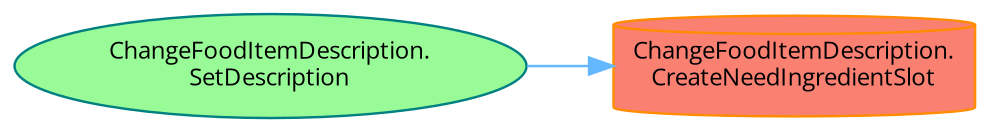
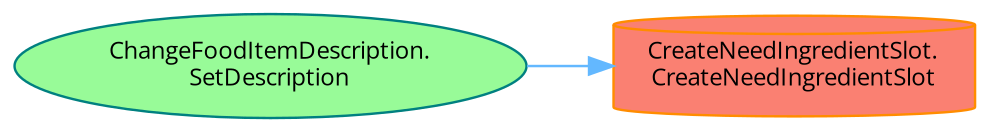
(794, 66) -> (794, 66)
